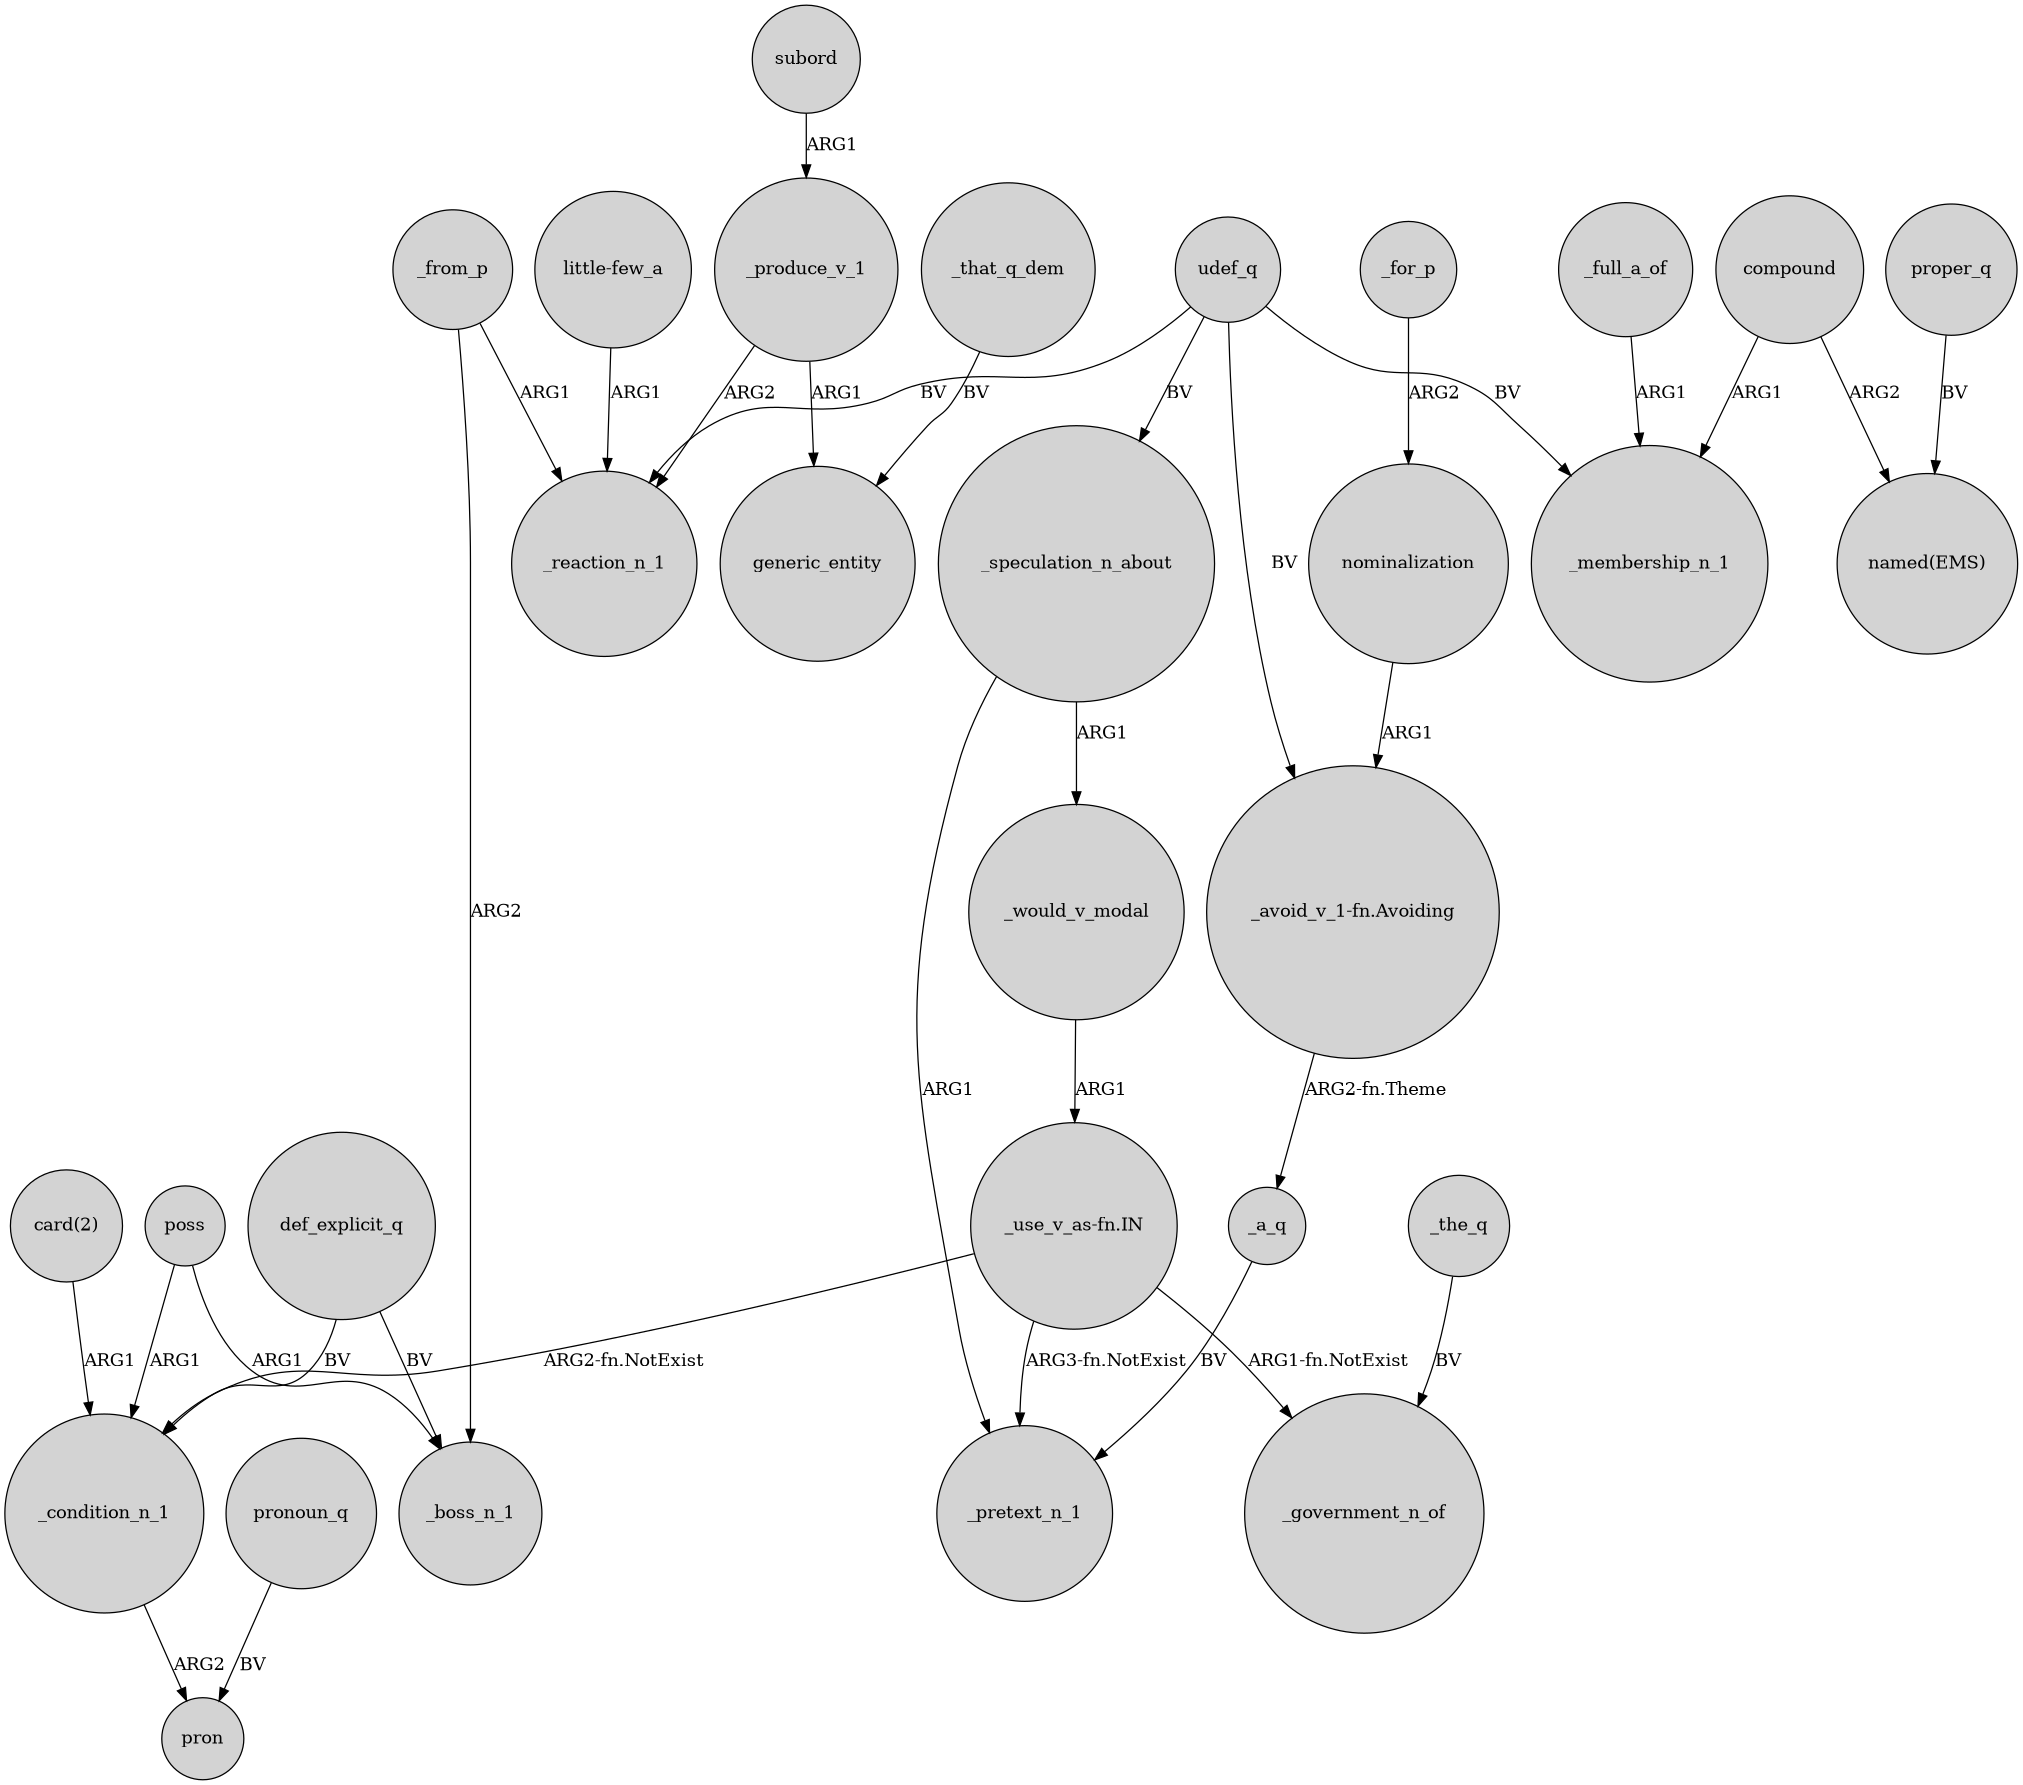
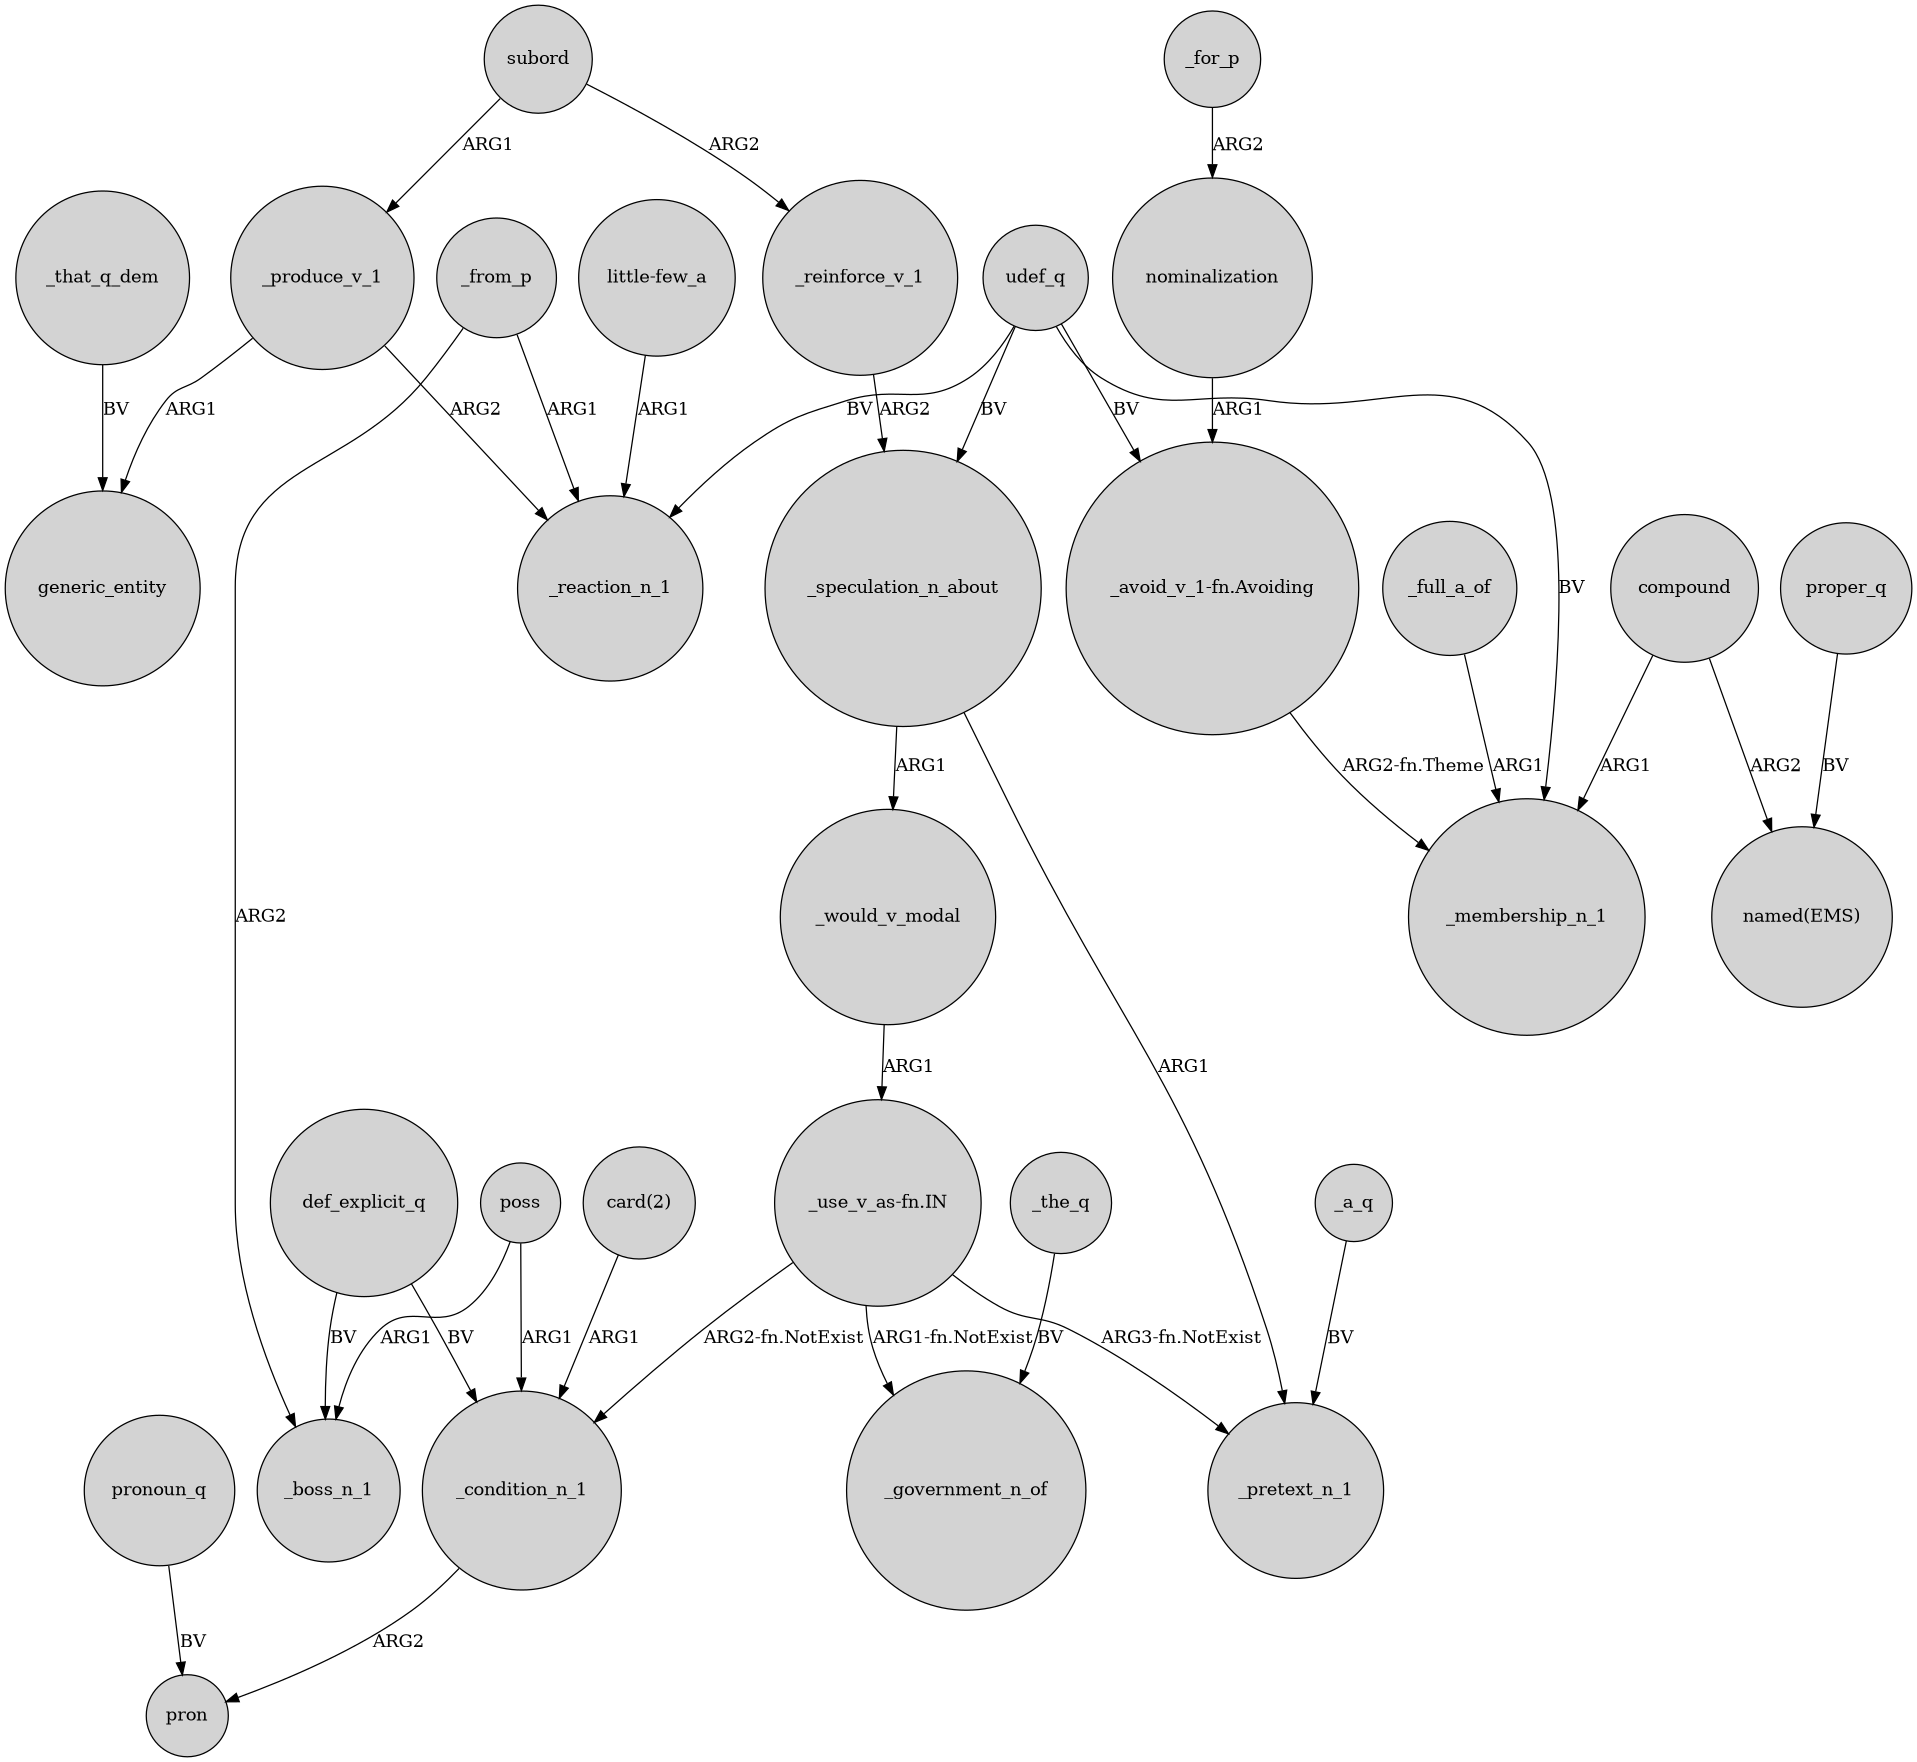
none -> (860, 278)
(1297, 1114) -> (1349, 783)
